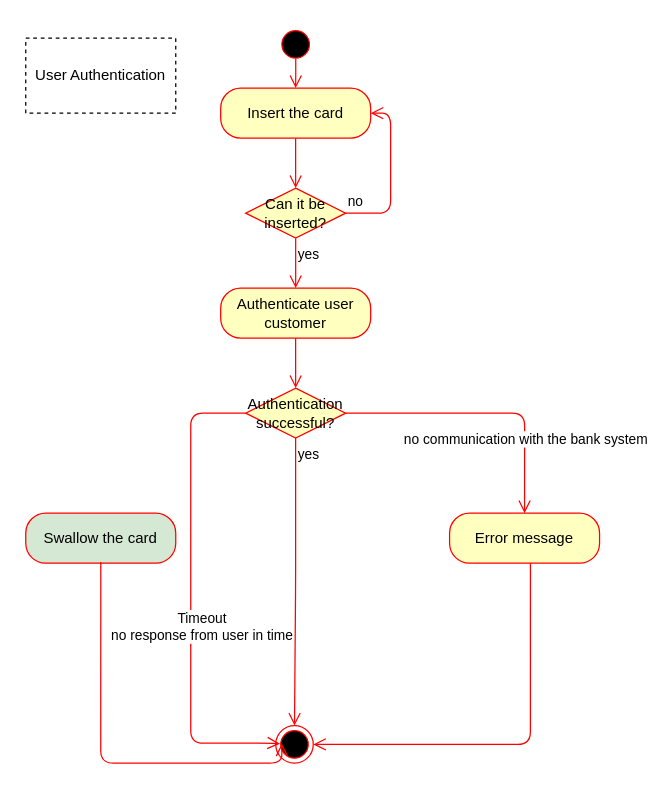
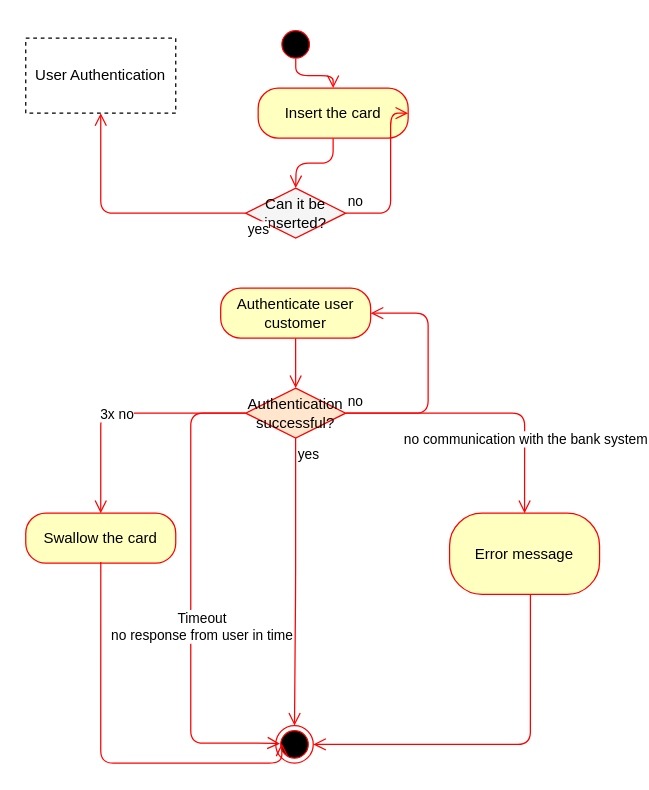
(296, 113) -> (333, 113)
(296, 213) -> (296, 213)
(296, 261) -> (130, 213)
none -> (428, 340)
(296, 413) -> (296, 413)
none -> (103, 418)
(101, 538) -> (101, 538)
(524, 538) -> (524, 554)
